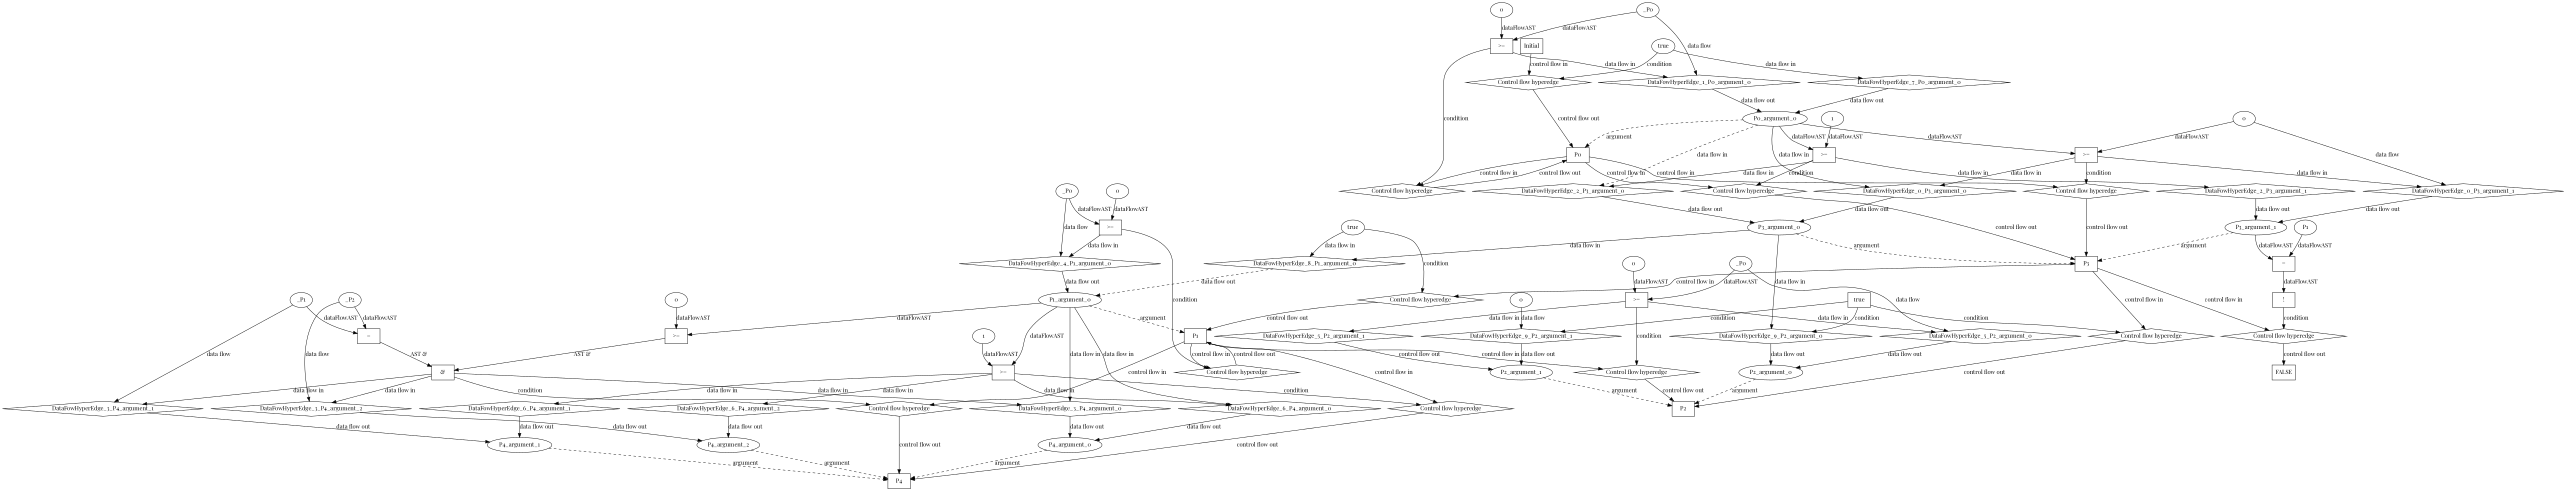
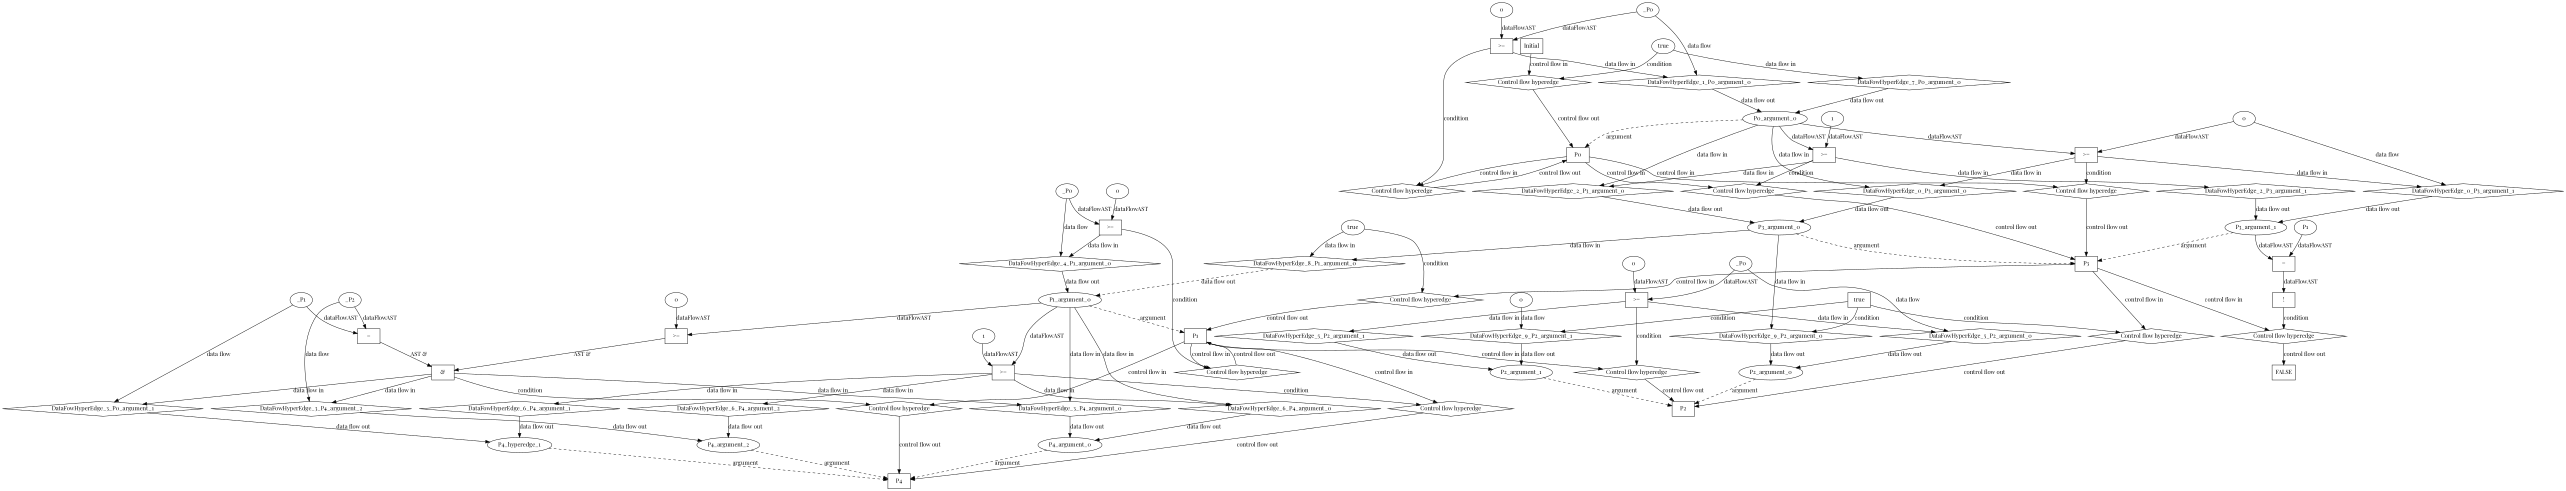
(1680, 154) -> (1680, 154)
(1420, 354) -> (1420, 354)
(103, 409) -> (103, 409)
(520, 445) -> (520, 445)
